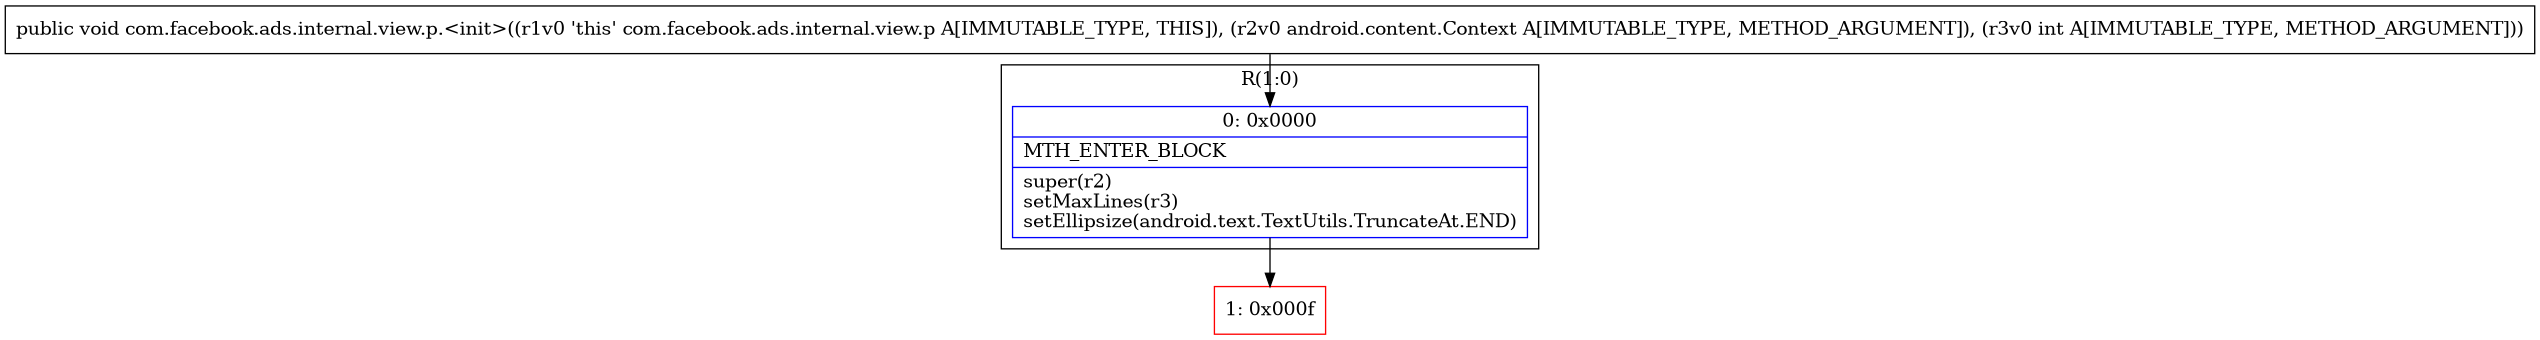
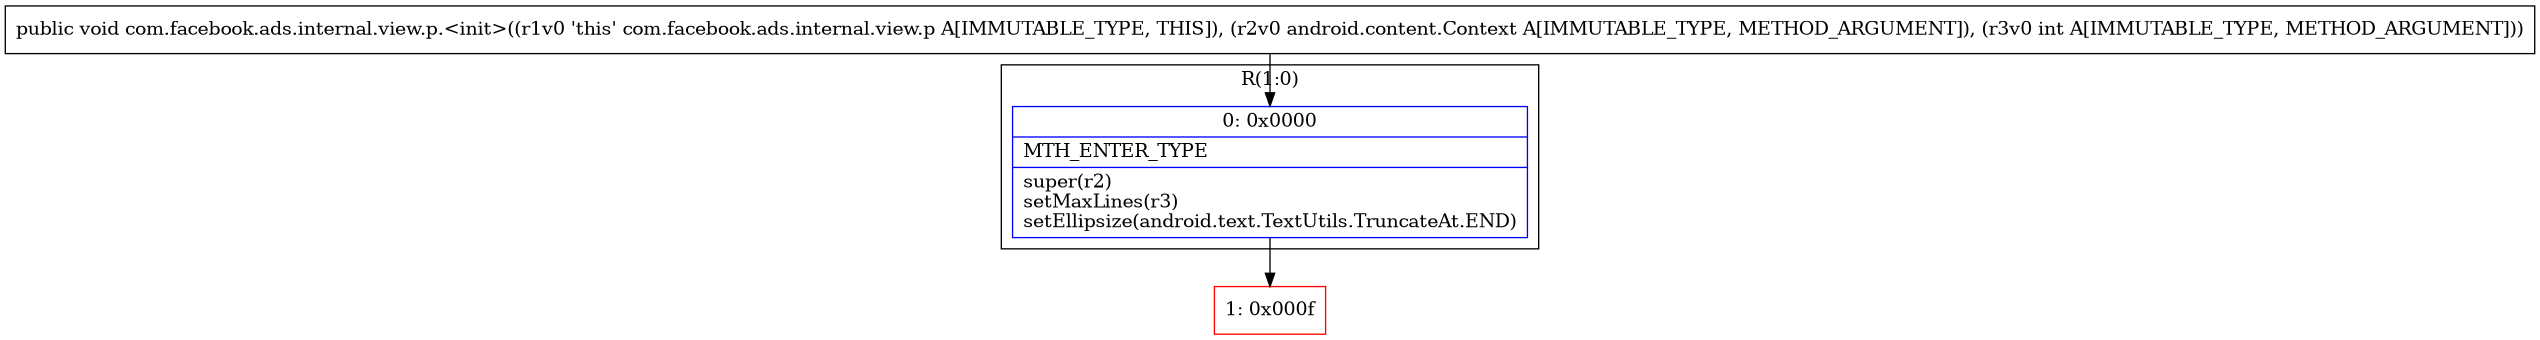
(1125, 152) -> (1116, 152)
